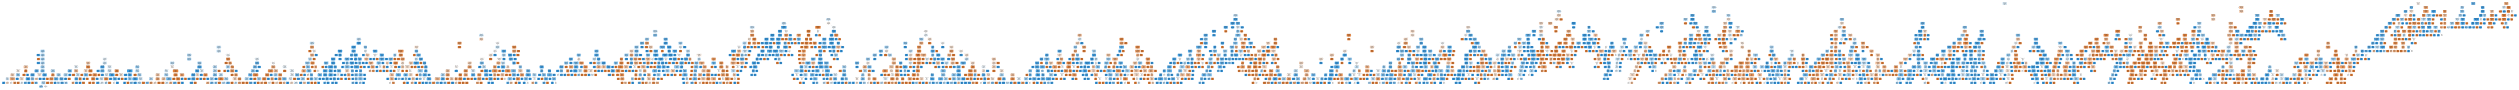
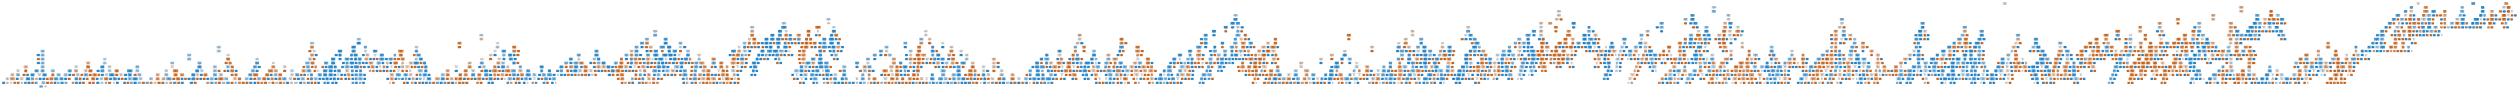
none -> (2334, 83)
